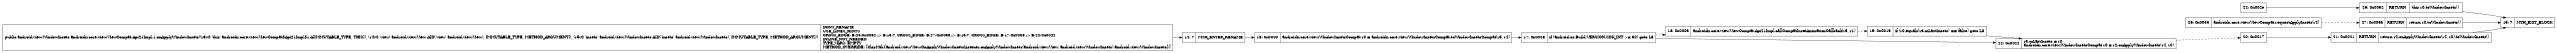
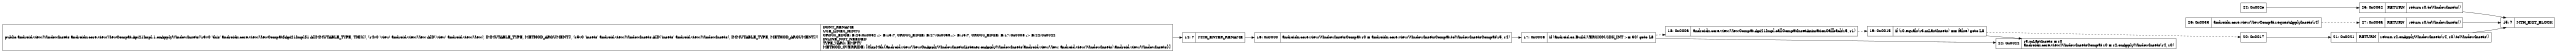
(2436, 8) -> (2435, 8)
(2207, 39) -> (2112, 35)
